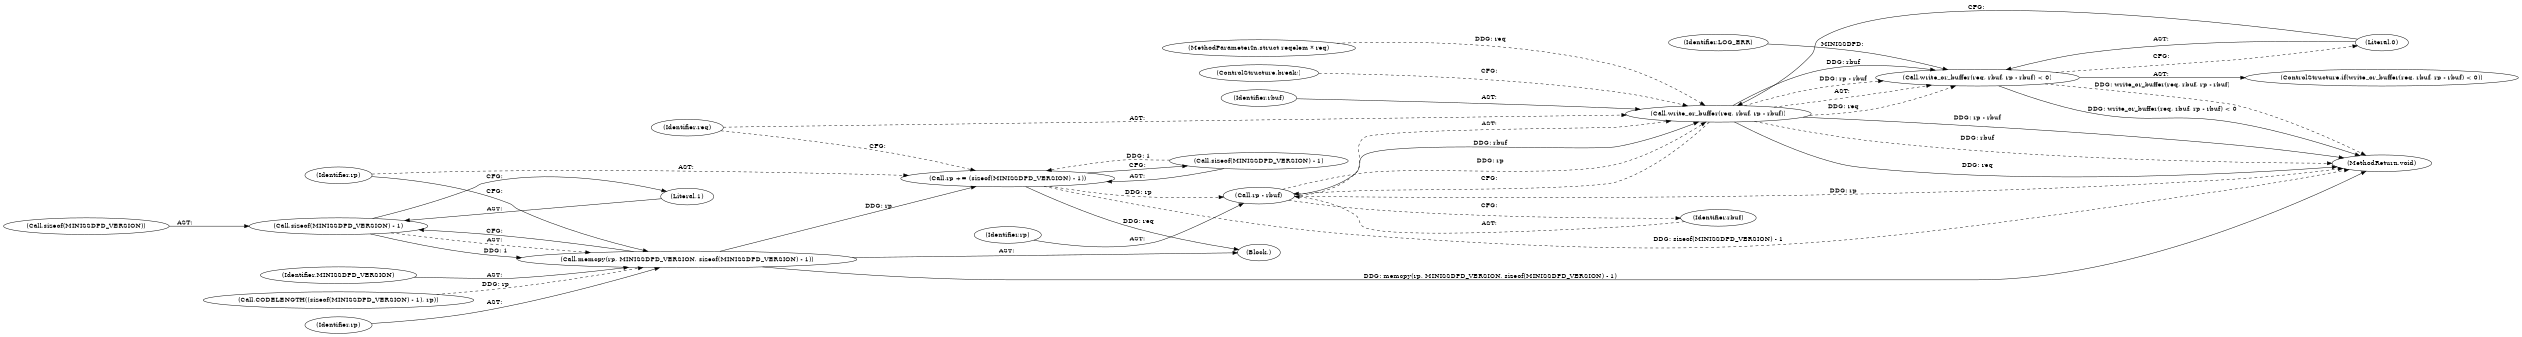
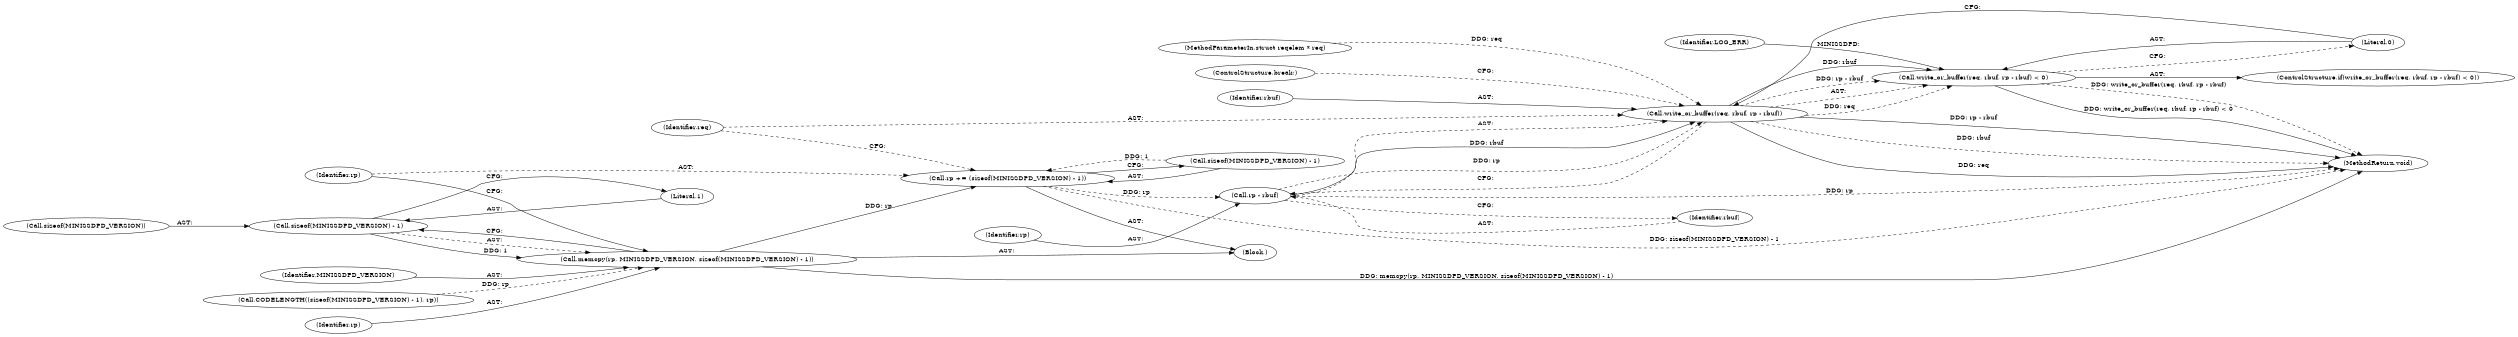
(1139, 221) -> (1137, 221)
